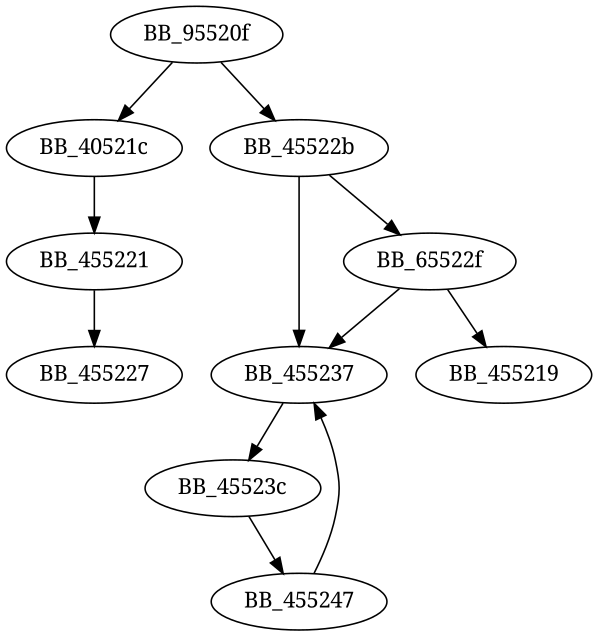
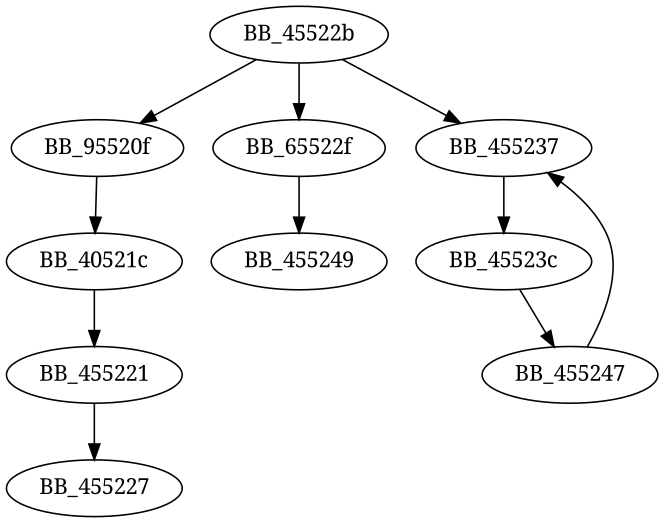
(243, 86) -> (205, 88)
(371, 313) -> none
(504, 375) -> (299, 261)
